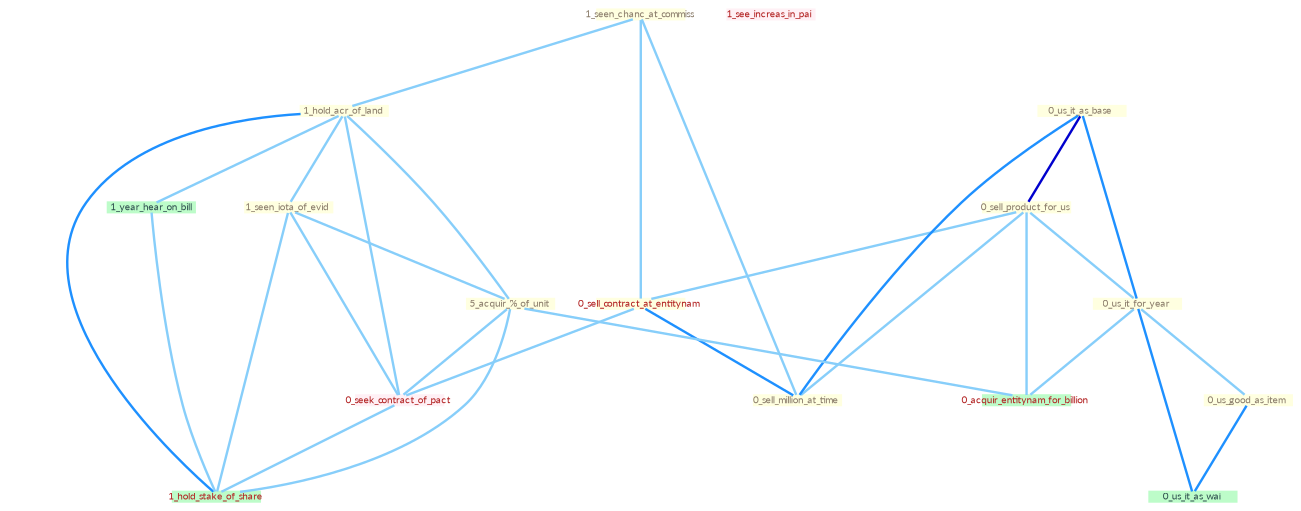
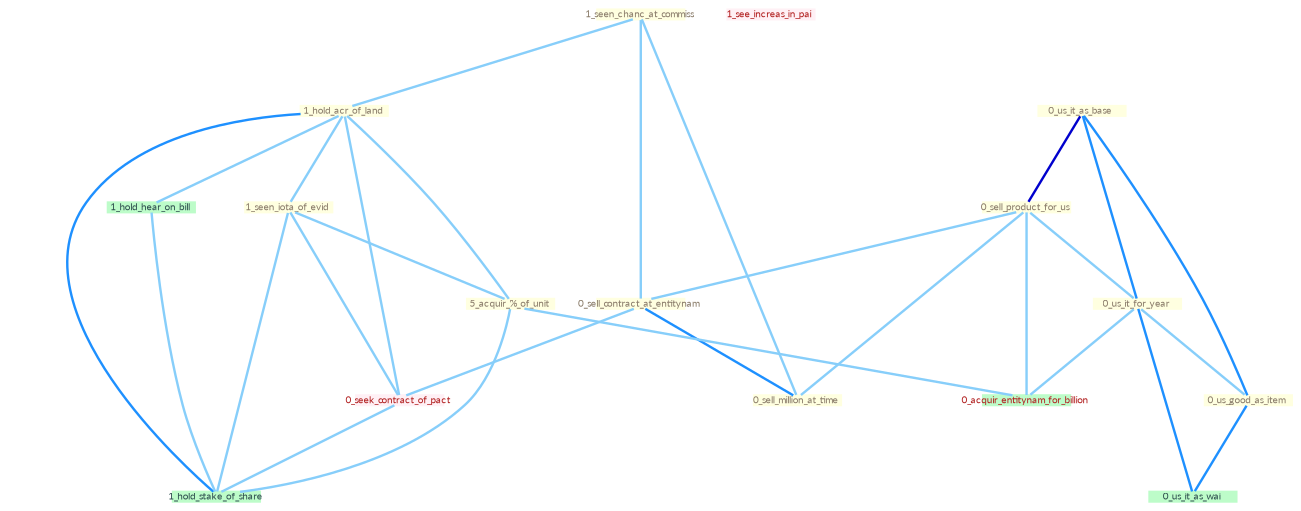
(151, 207) -> (151, 207)
(911, 255) -> (1174, 251)
(641, 304) -> (641, 304)
(455, 352) -> none
(216, 497) -> (216, 497)
